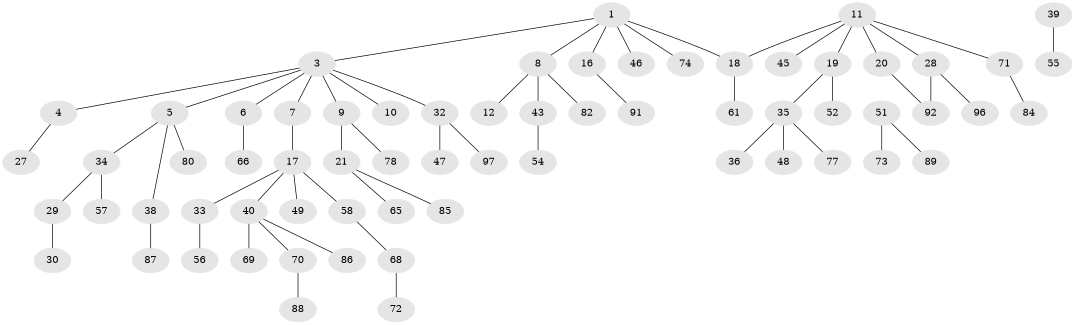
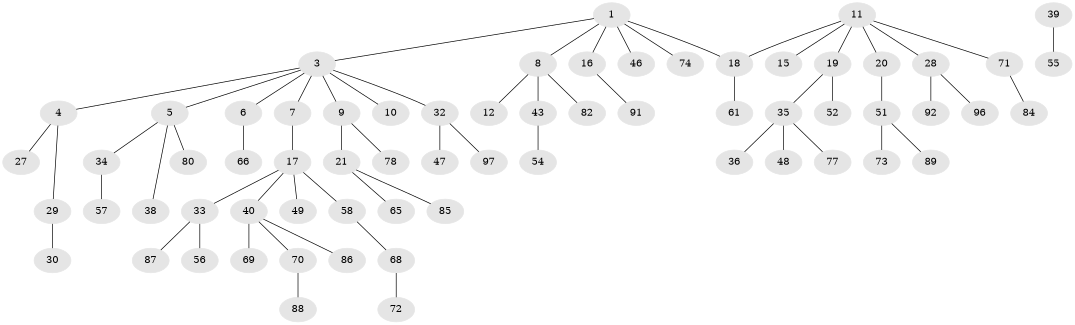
(784, 64) -> (784, 64)
(906, 89) -> (882, 89)
(77, 187) -> (56, 162)
(151, 236) -> (175, 236)
